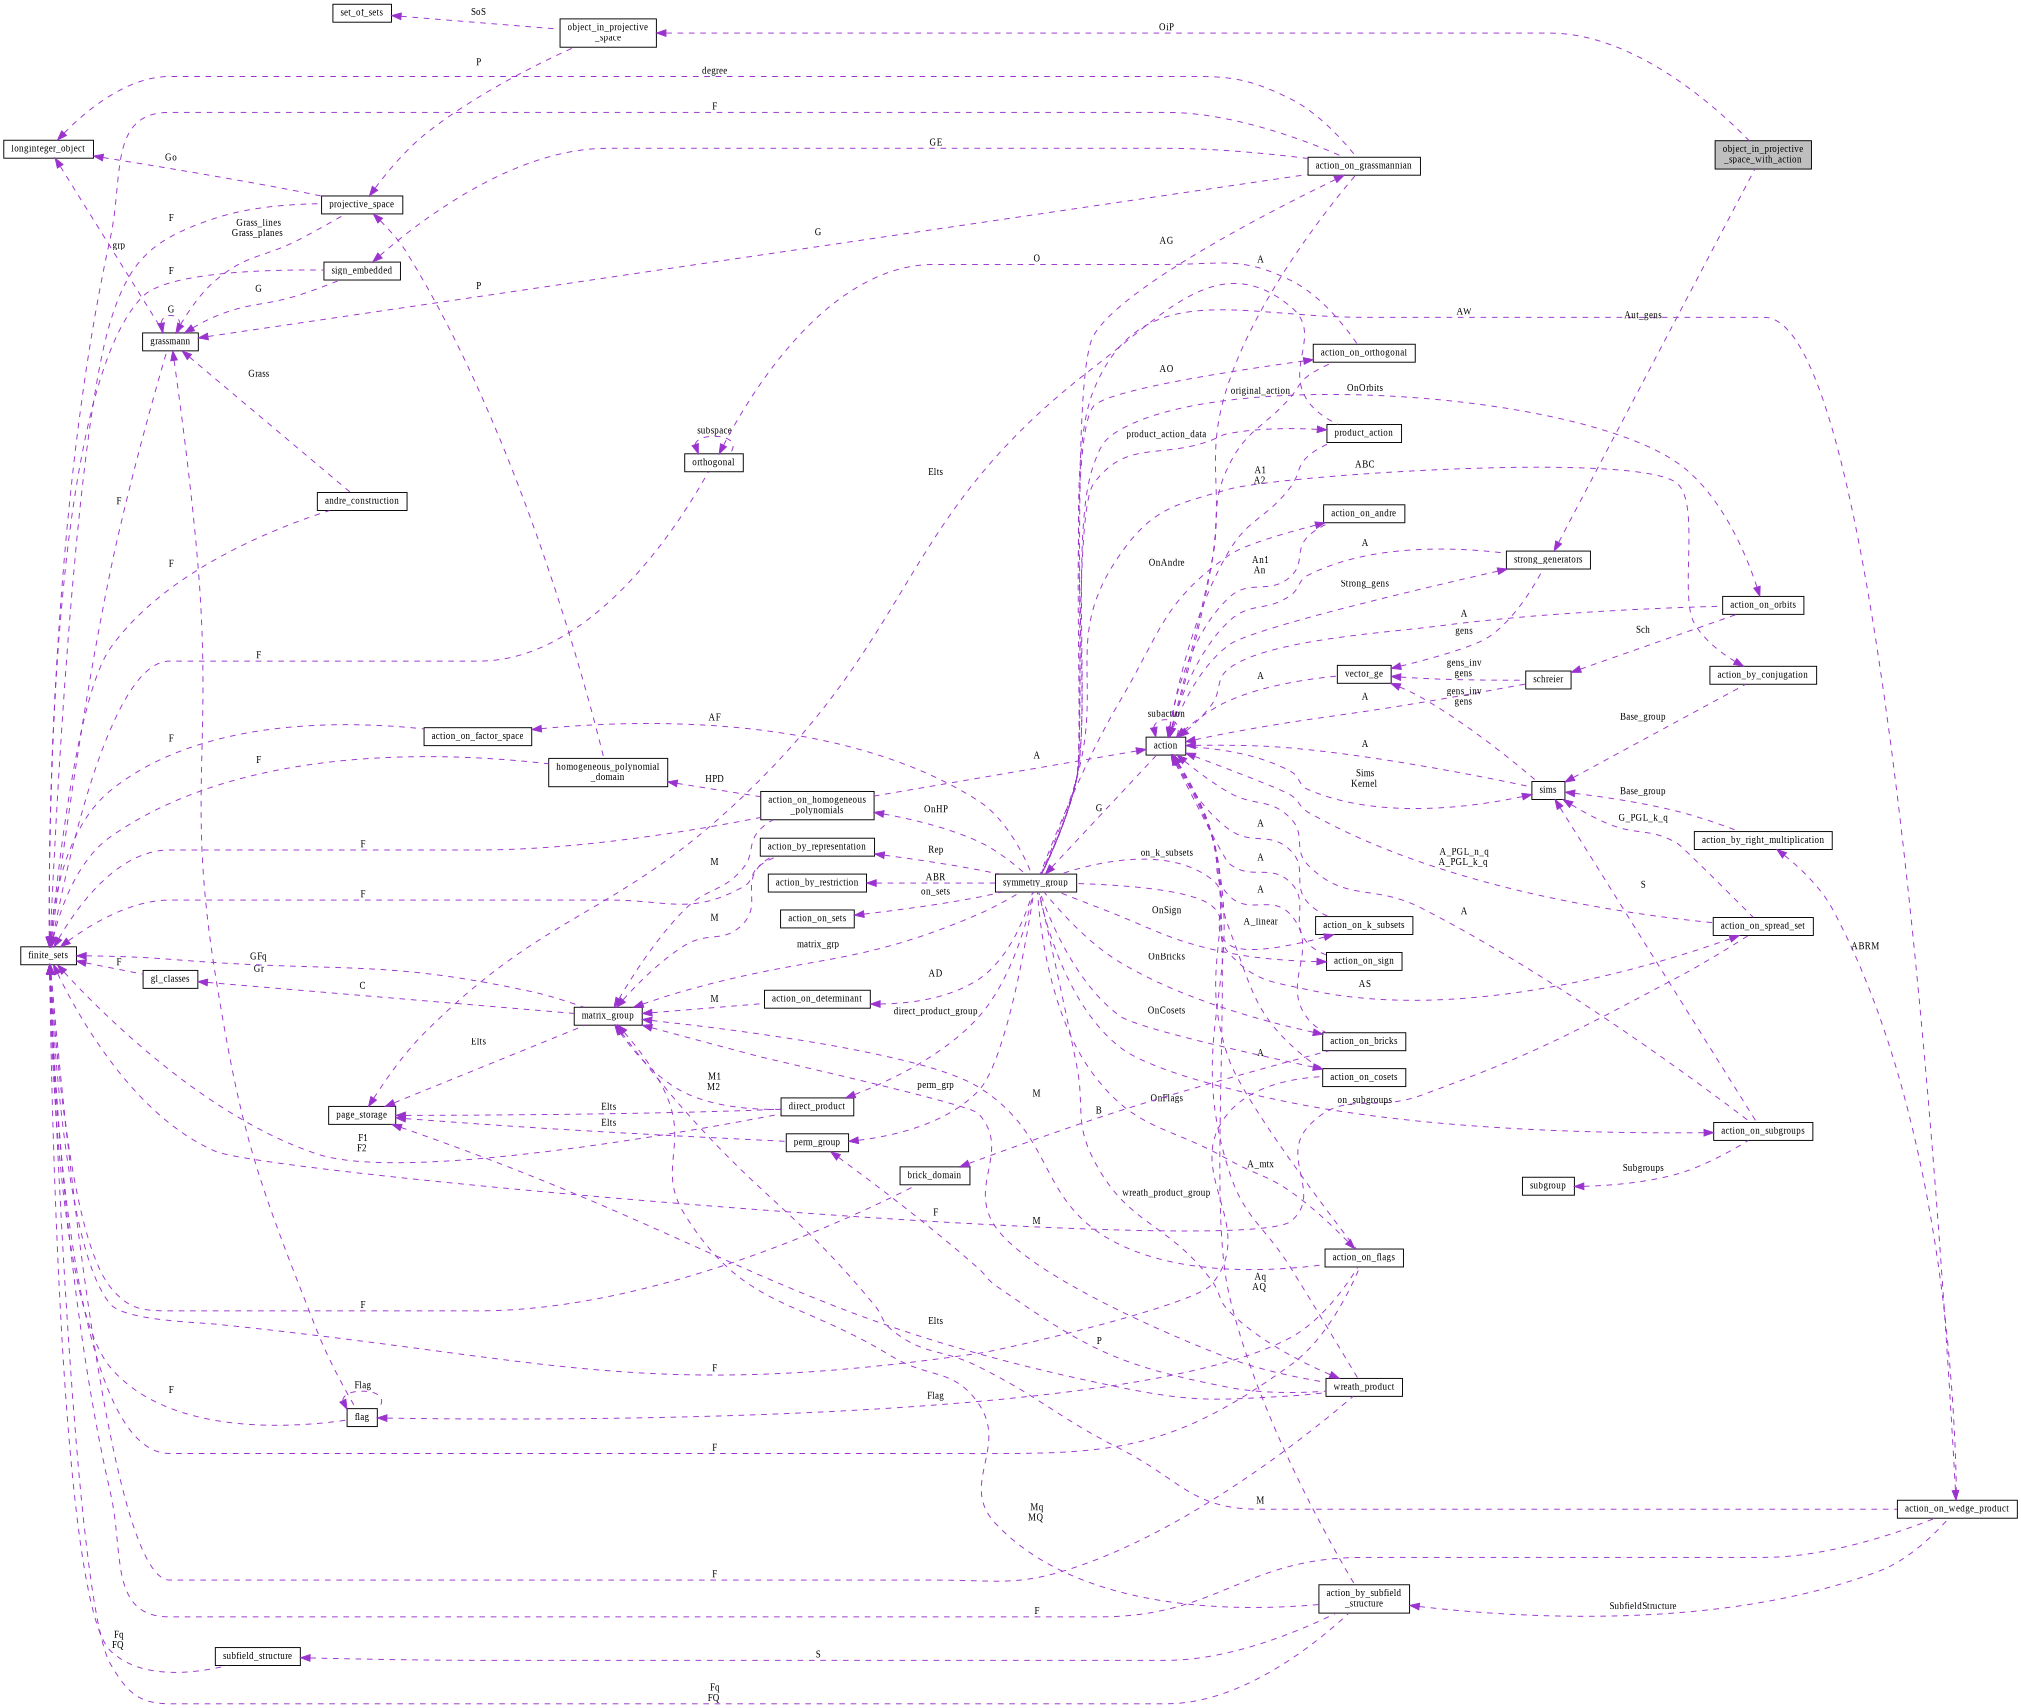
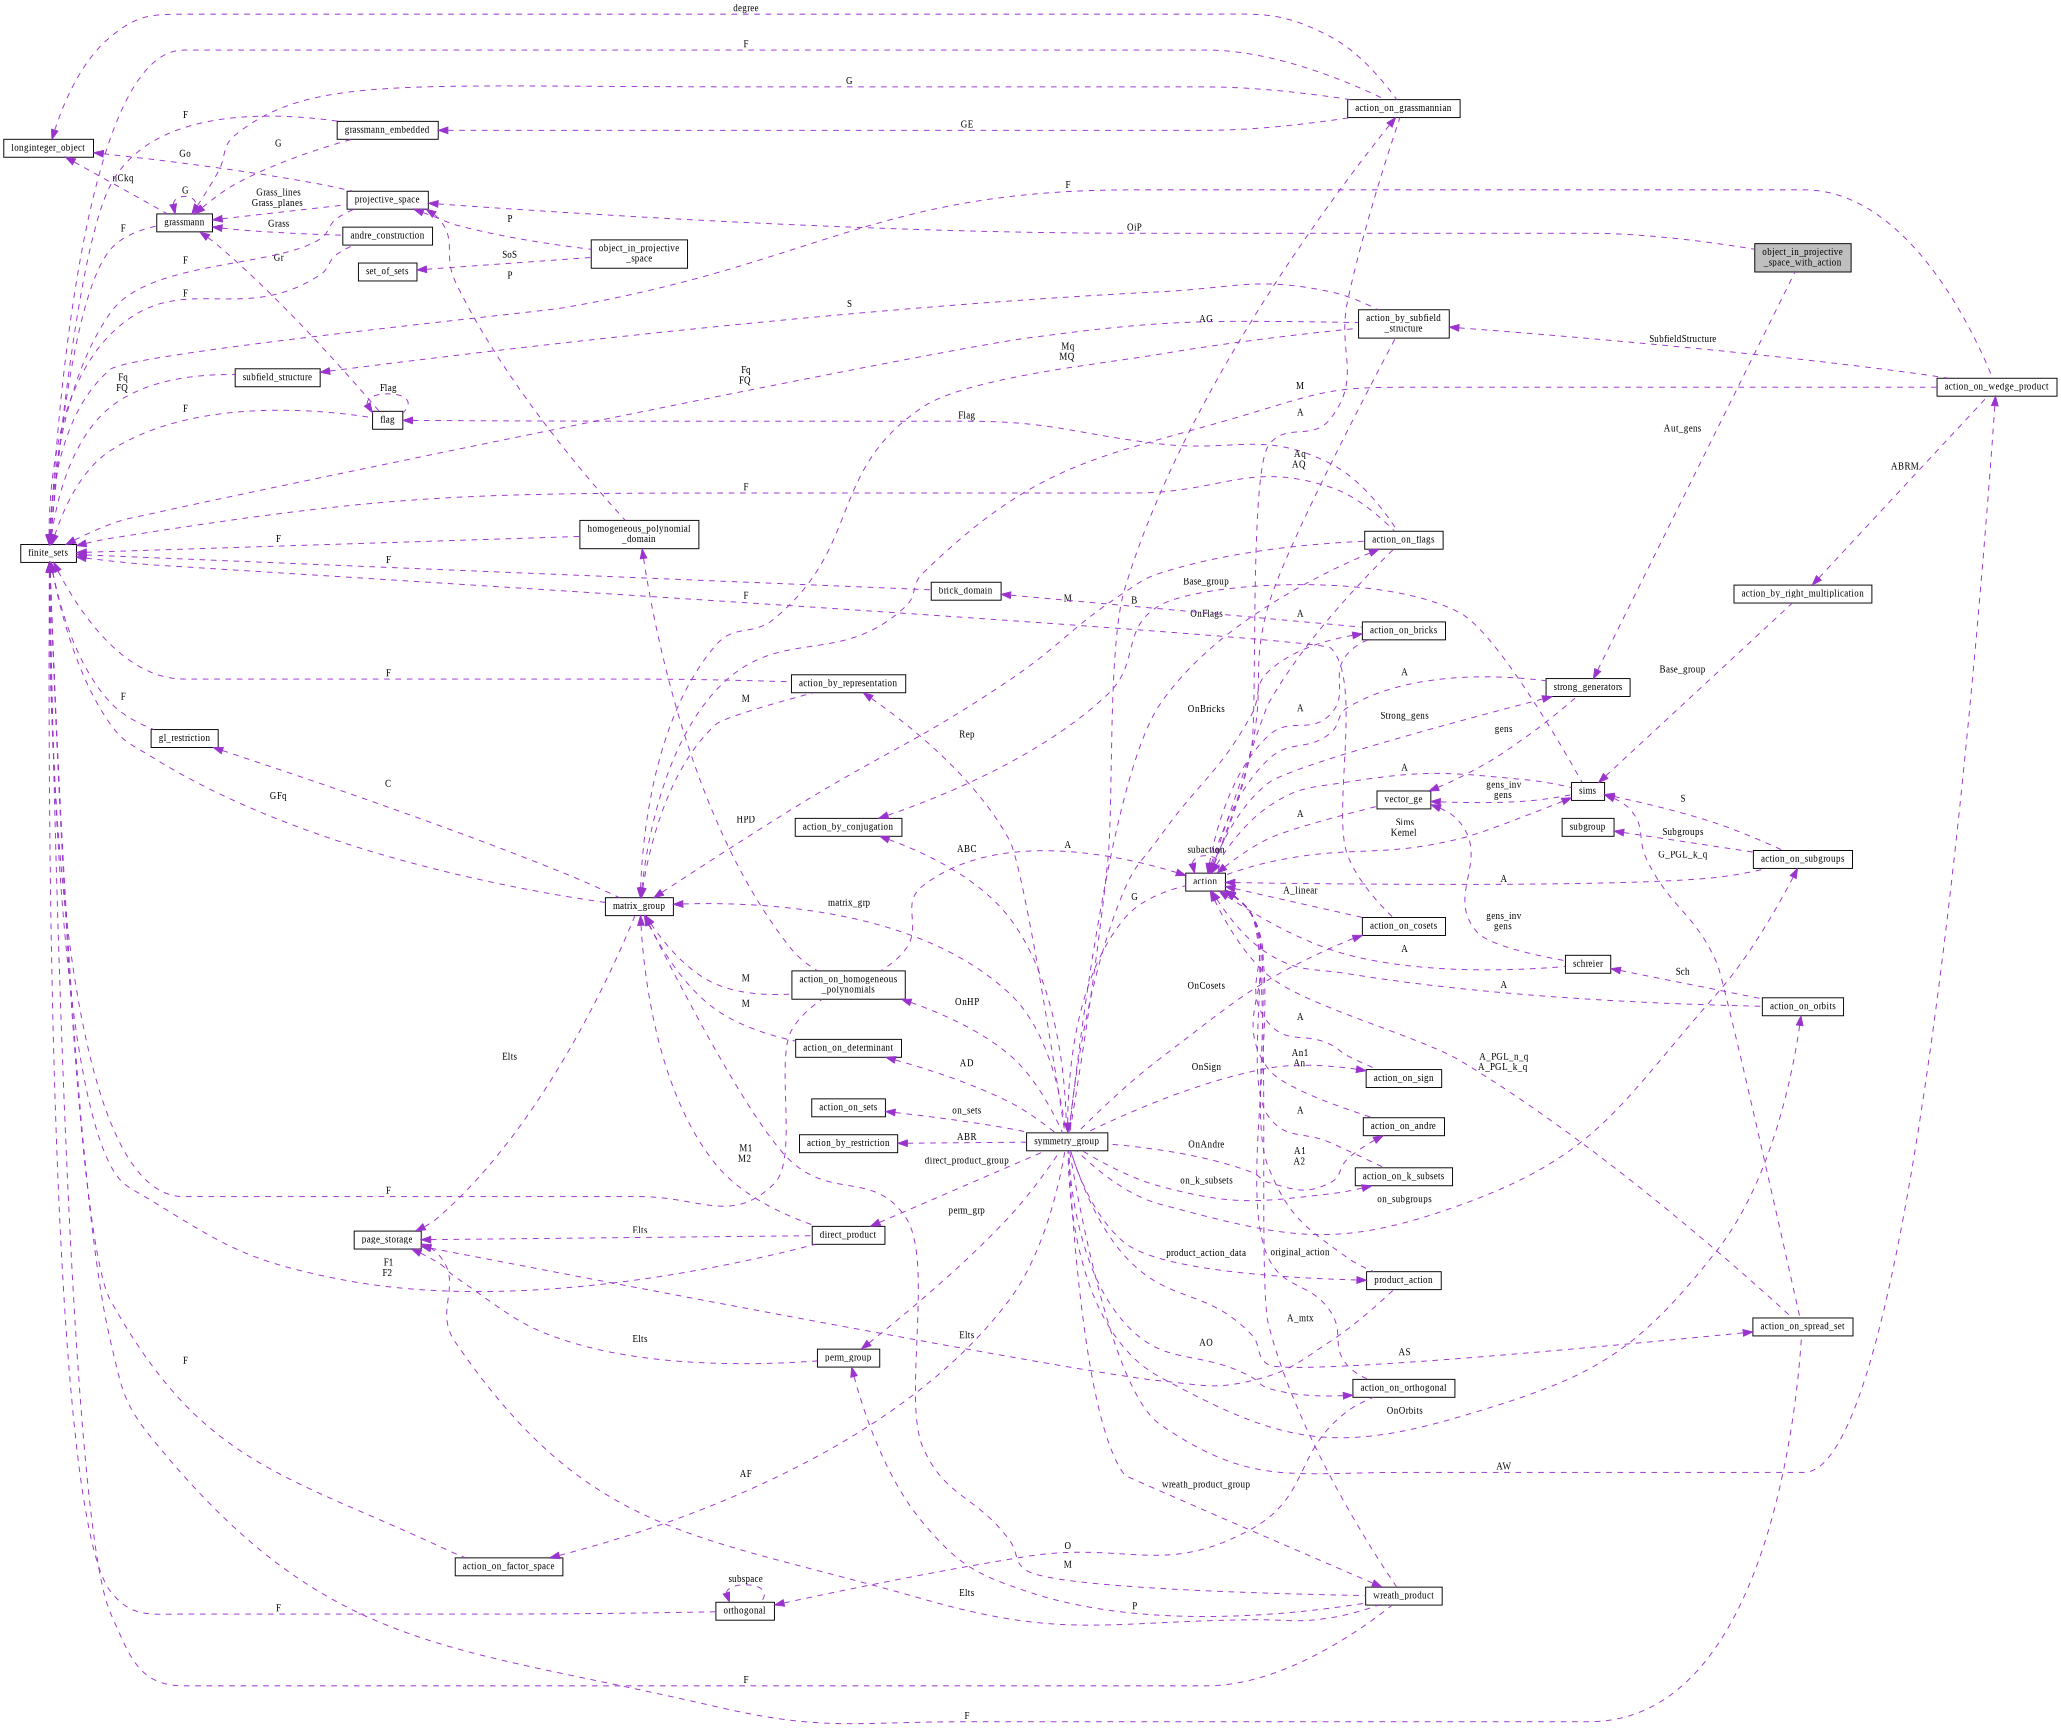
(1224, 33) -> (1096, 233)
(118, 246) -> (122, 179)
(362, 271) -> (388, 130)
(1660, 731) -> (1237, 588)
(170, 979) -> (185, 739)
